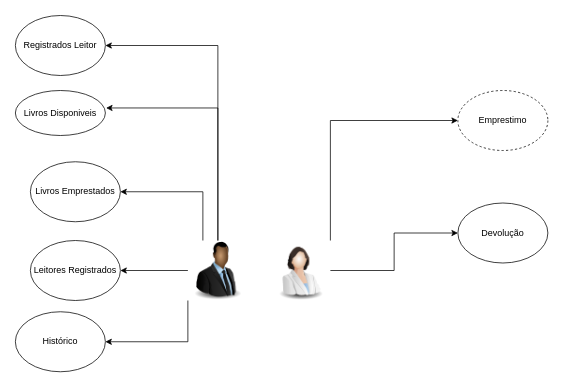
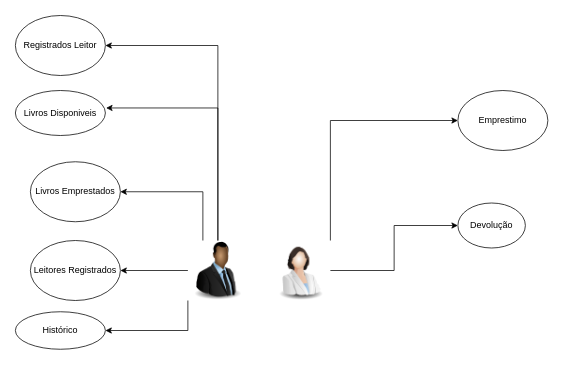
(503, 120) -> (503, 120)
(503, 233) -> (492, 225)
(60, 342) -> (60, 330)
